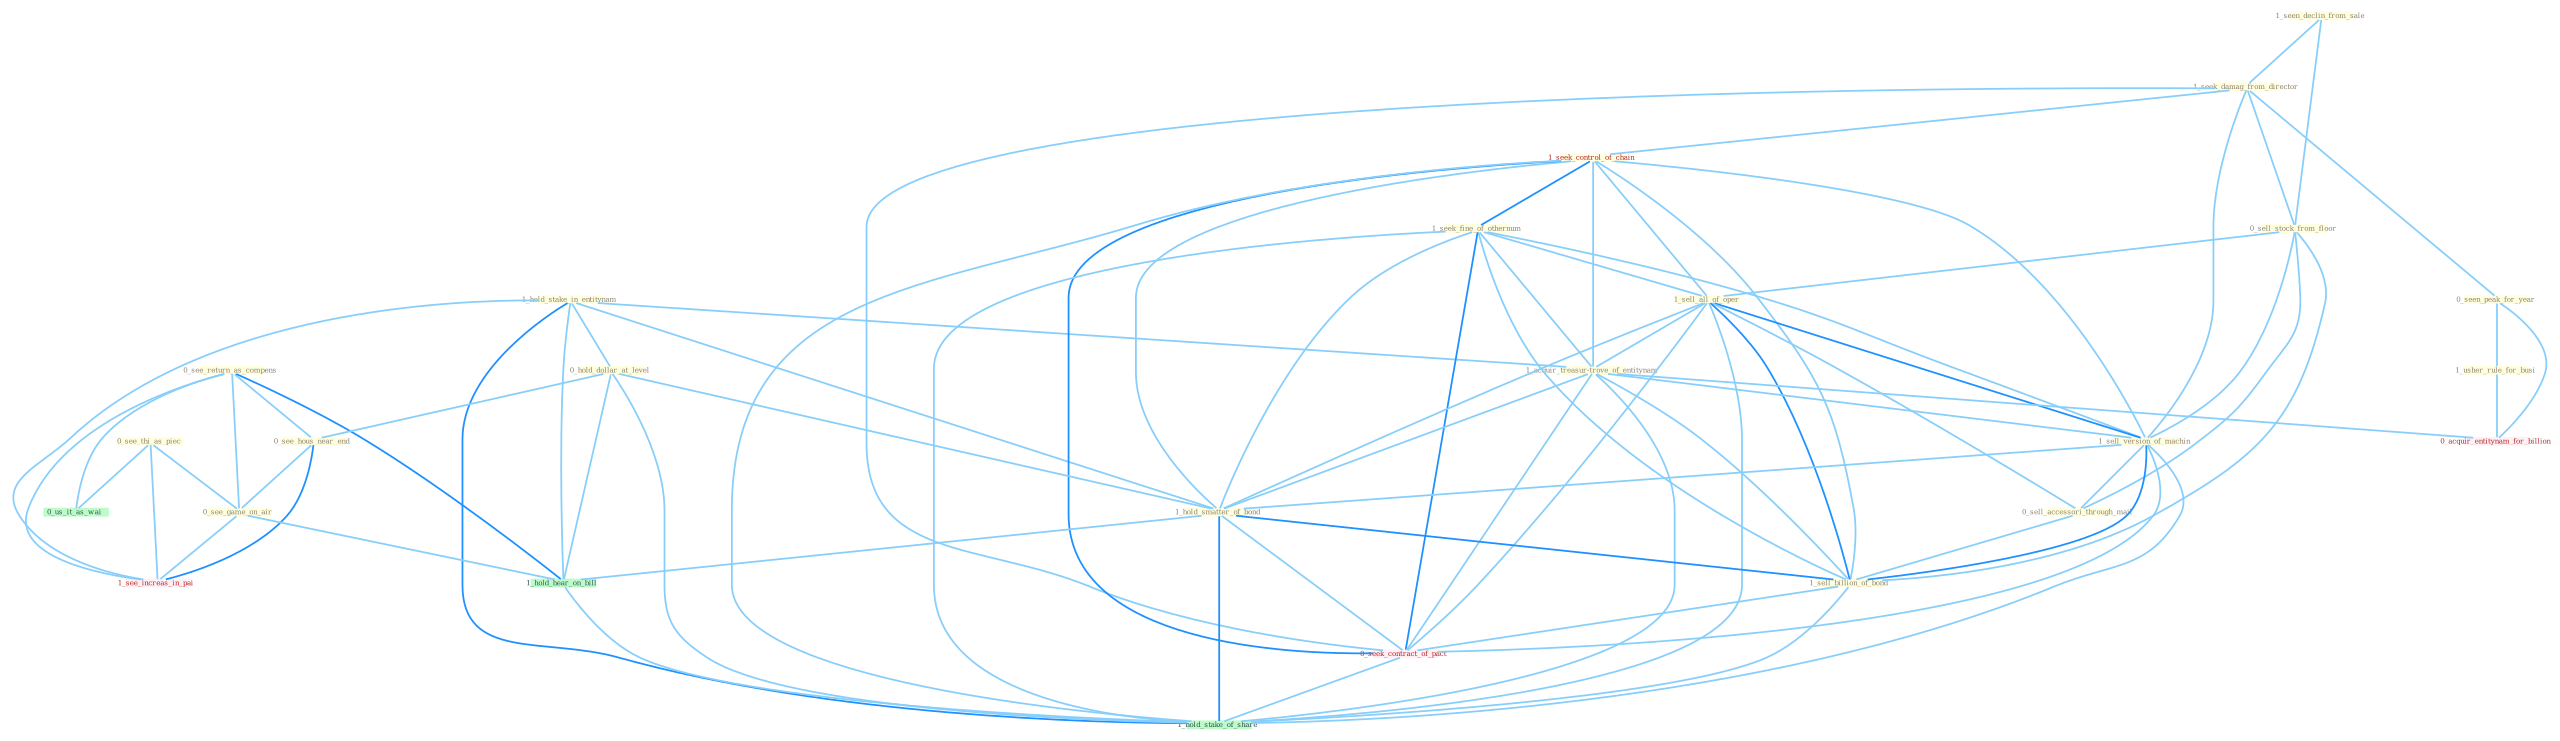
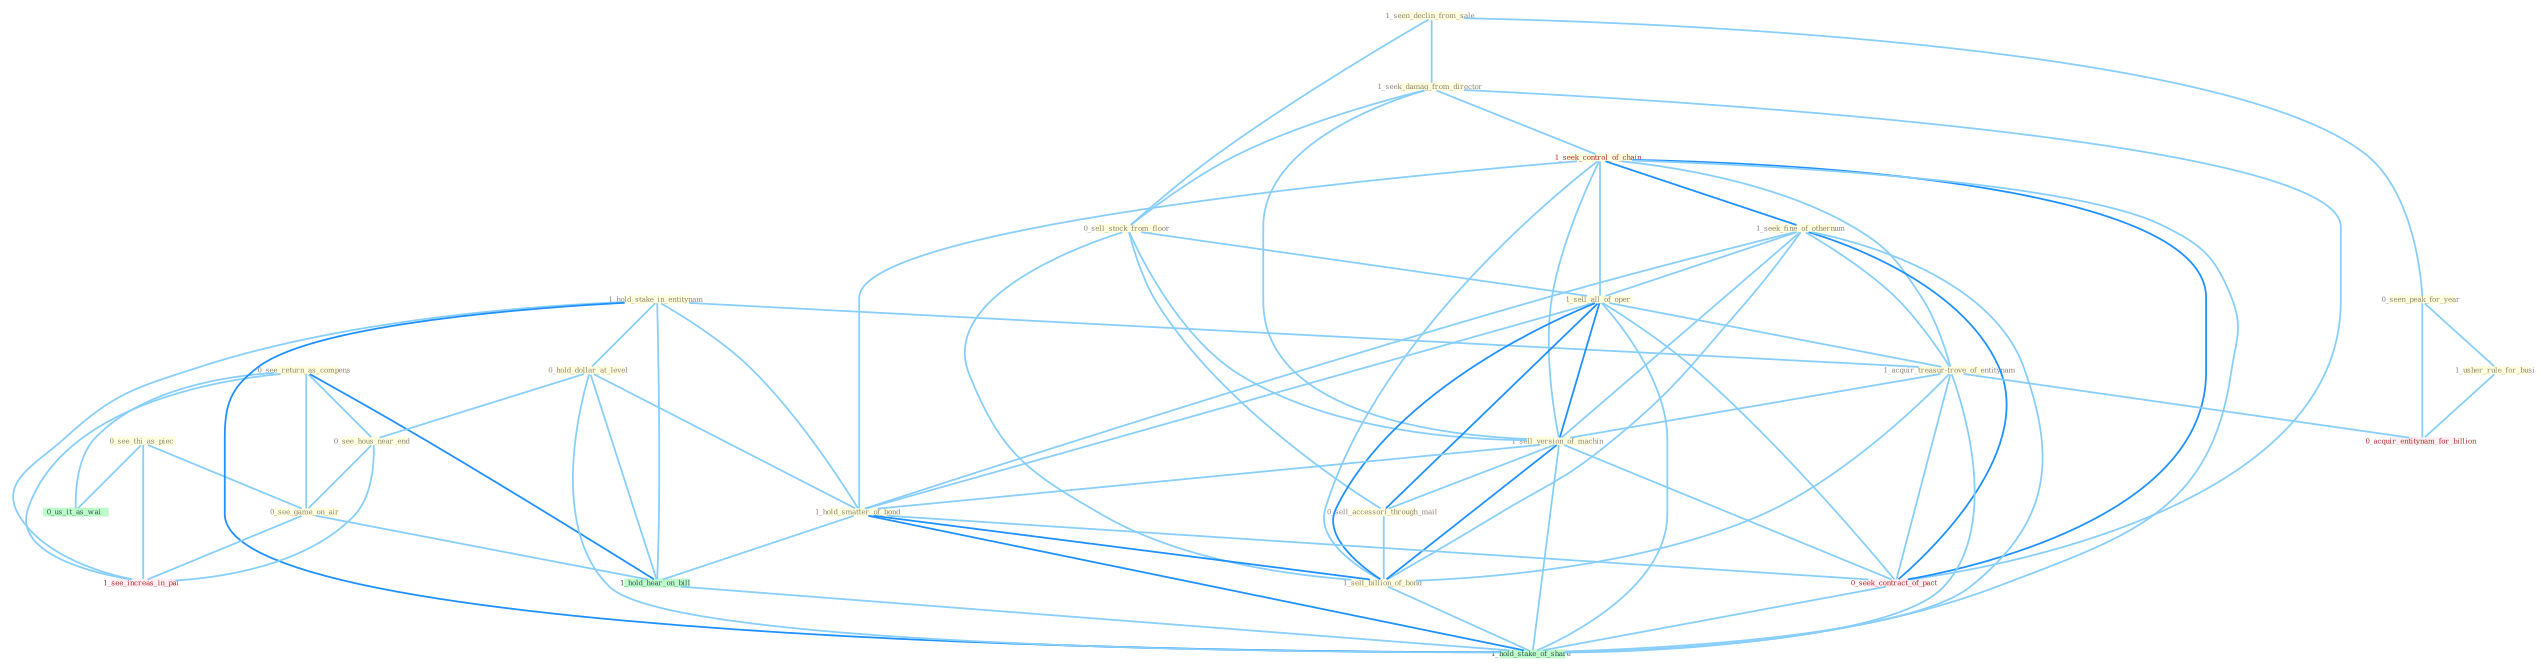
(2372, 193) -> (2000, 55)
(1860, 381) -> (1492, 406)
(1406, 441) -> none
(264, 536) -> (305, 550)
(1628, 618) -> none
